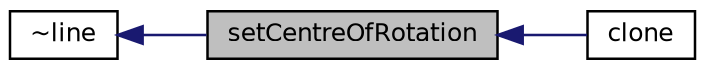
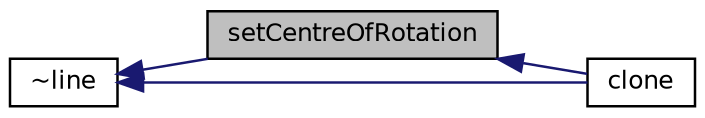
none -> (365, 82)
